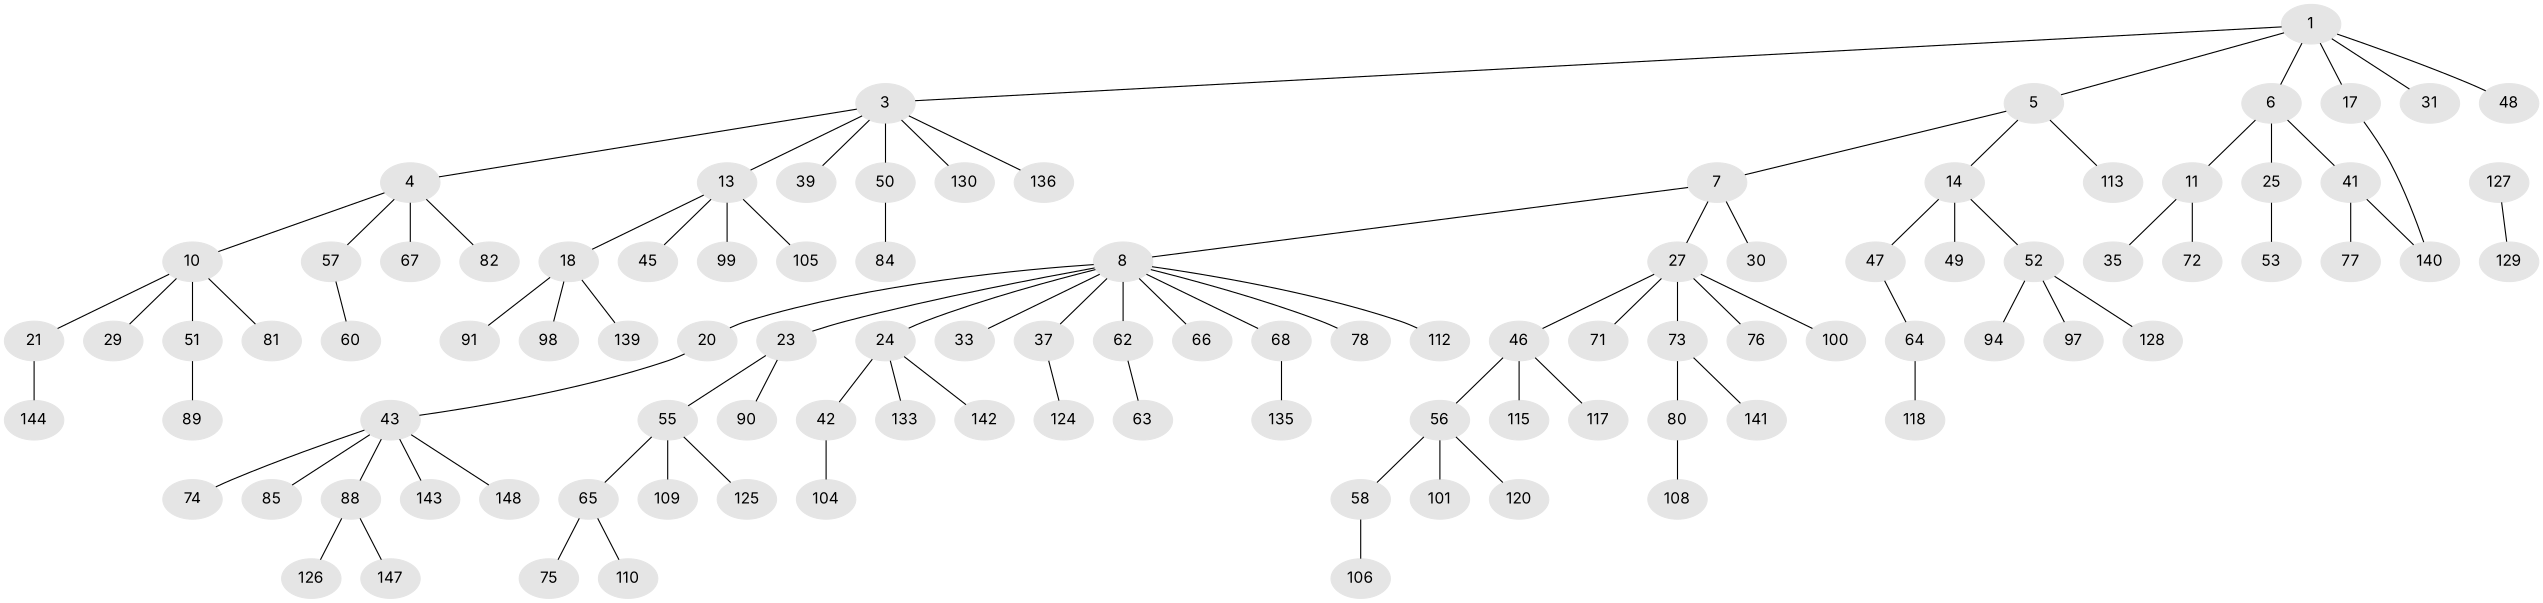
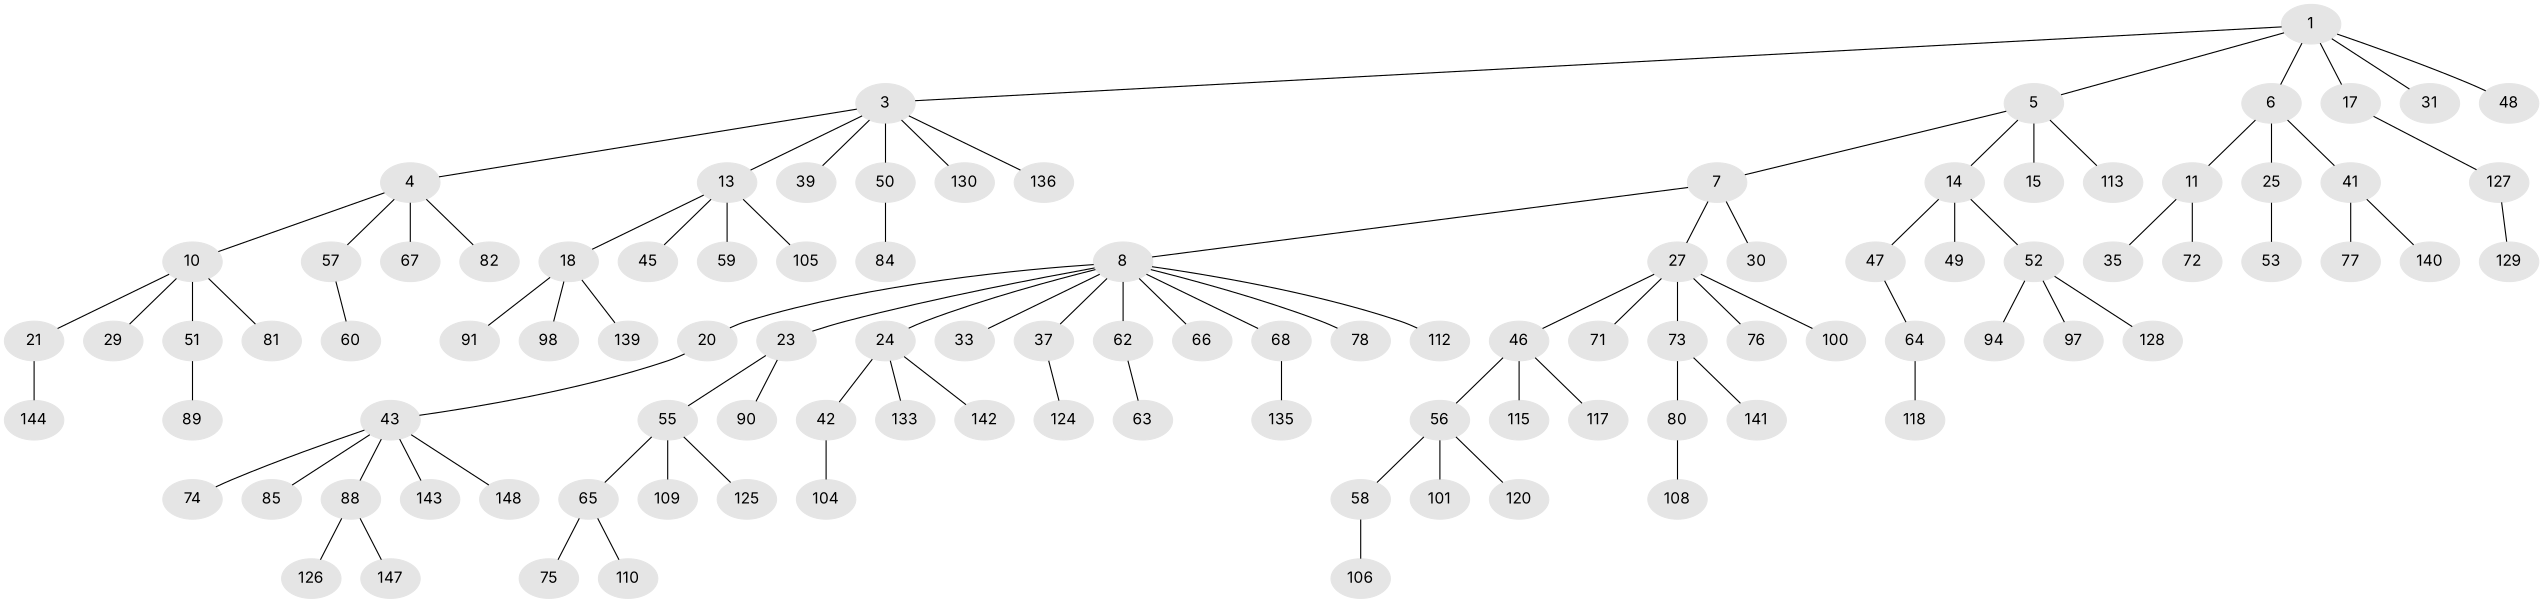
(2399, 180) -> (2425, 143)
none -> (2034, 183)
(727, 262) -> (727, 262)
